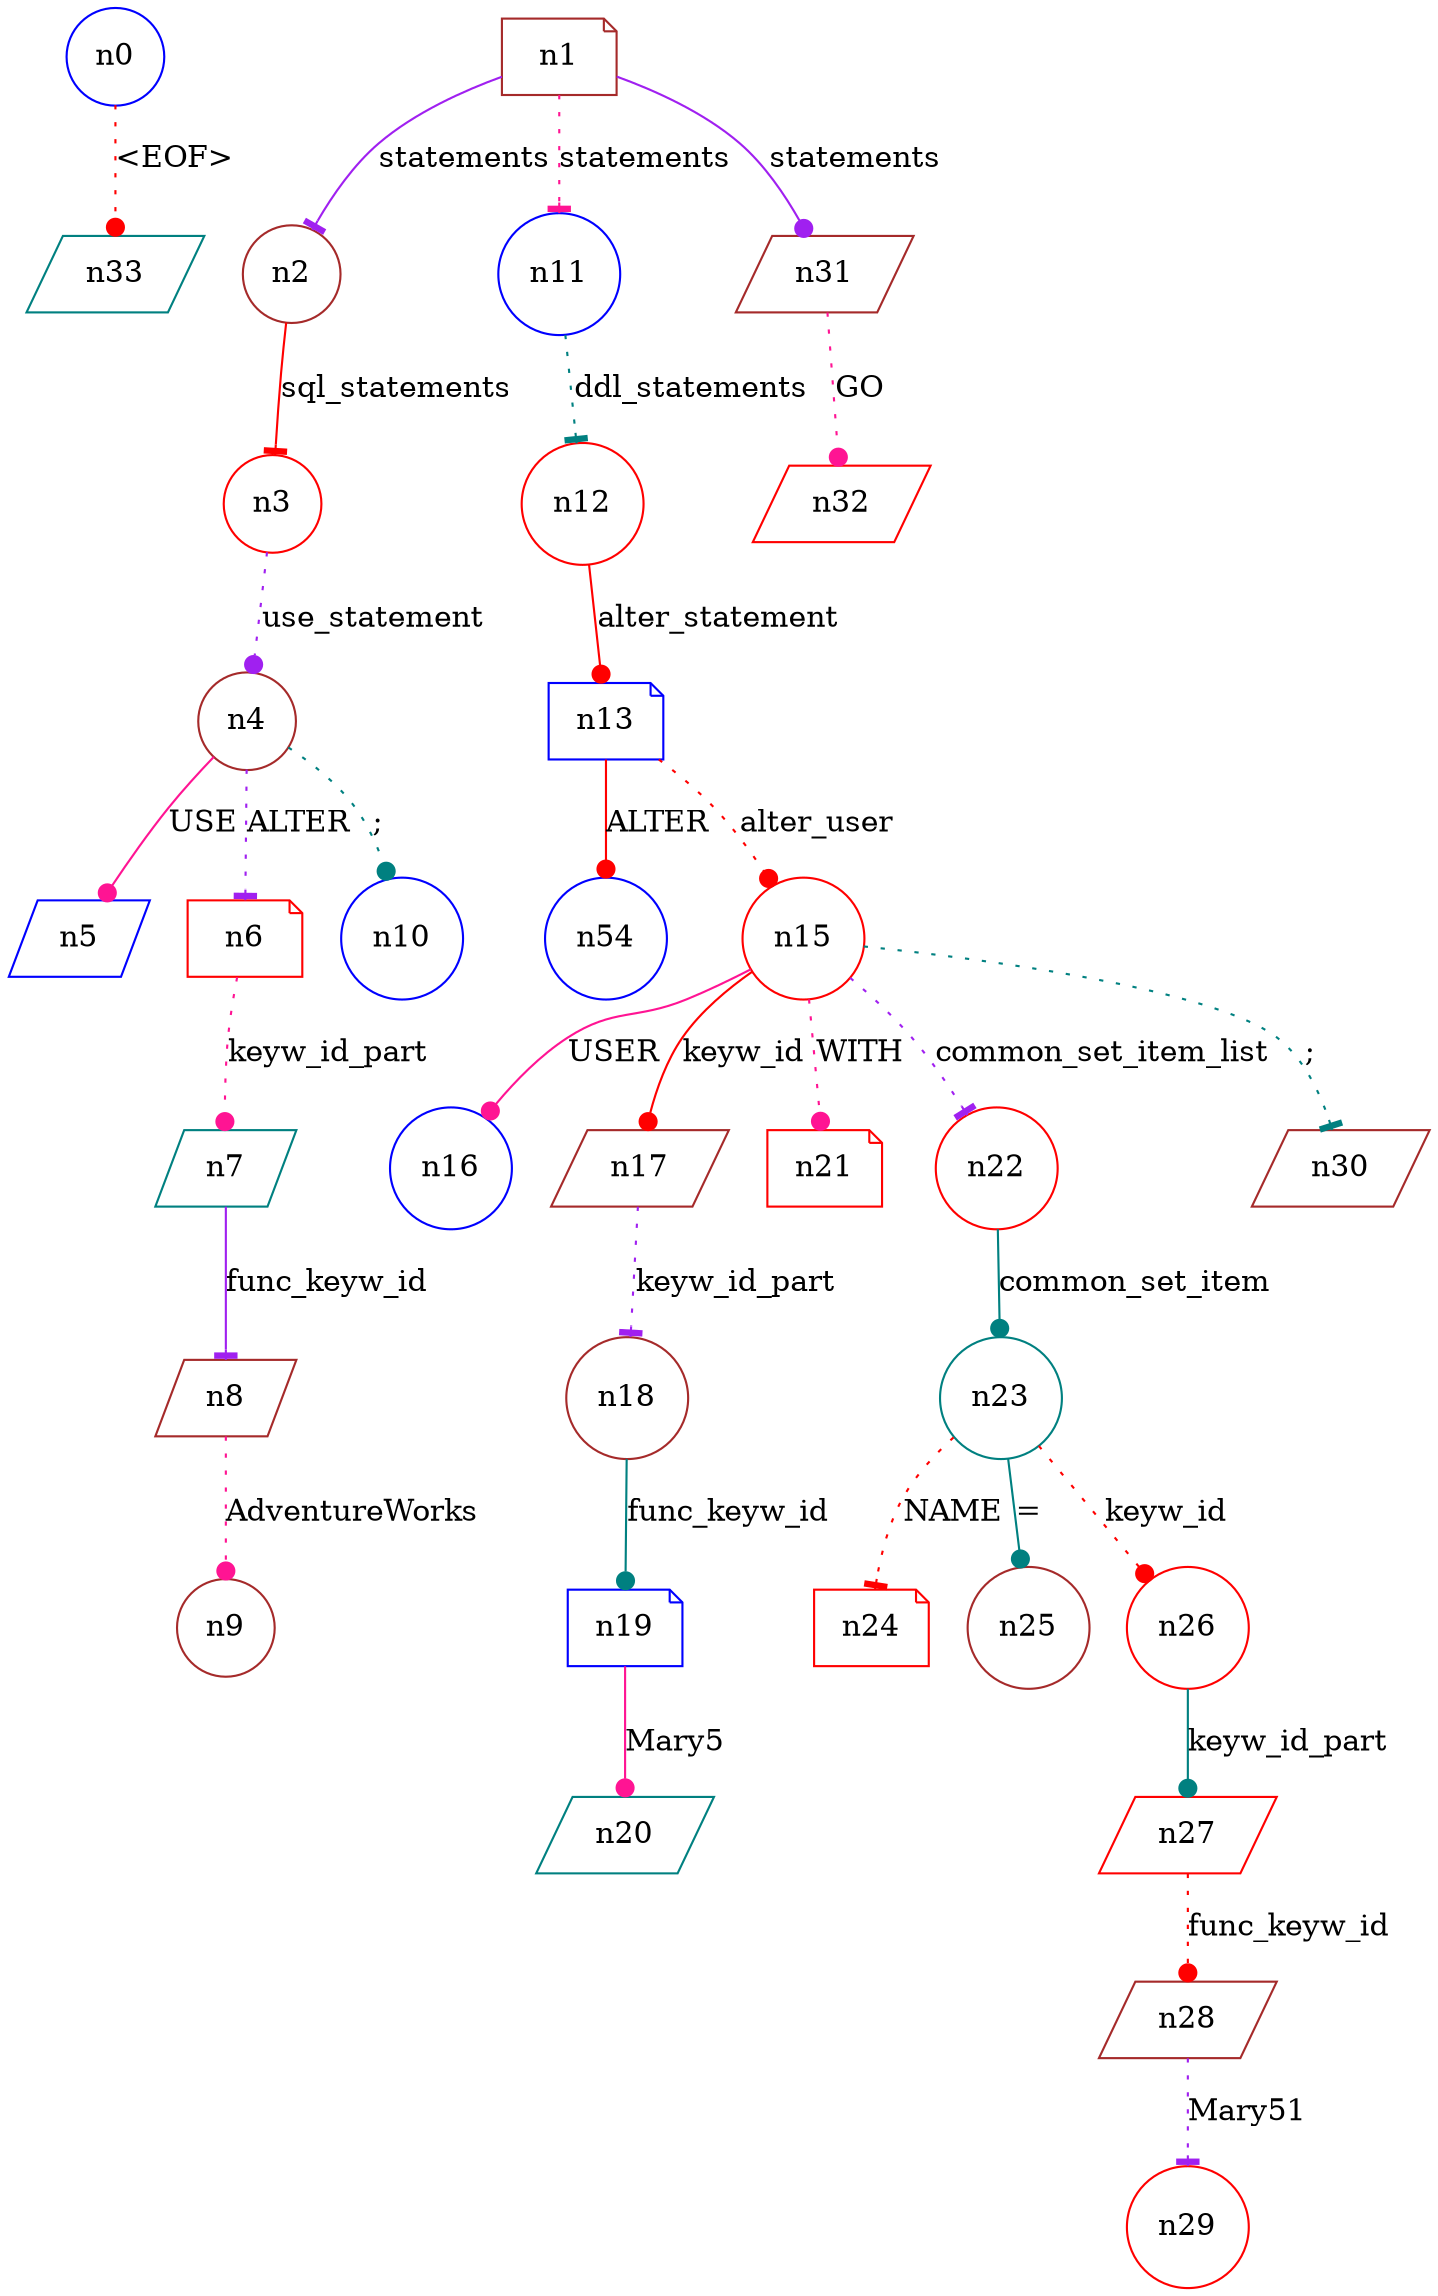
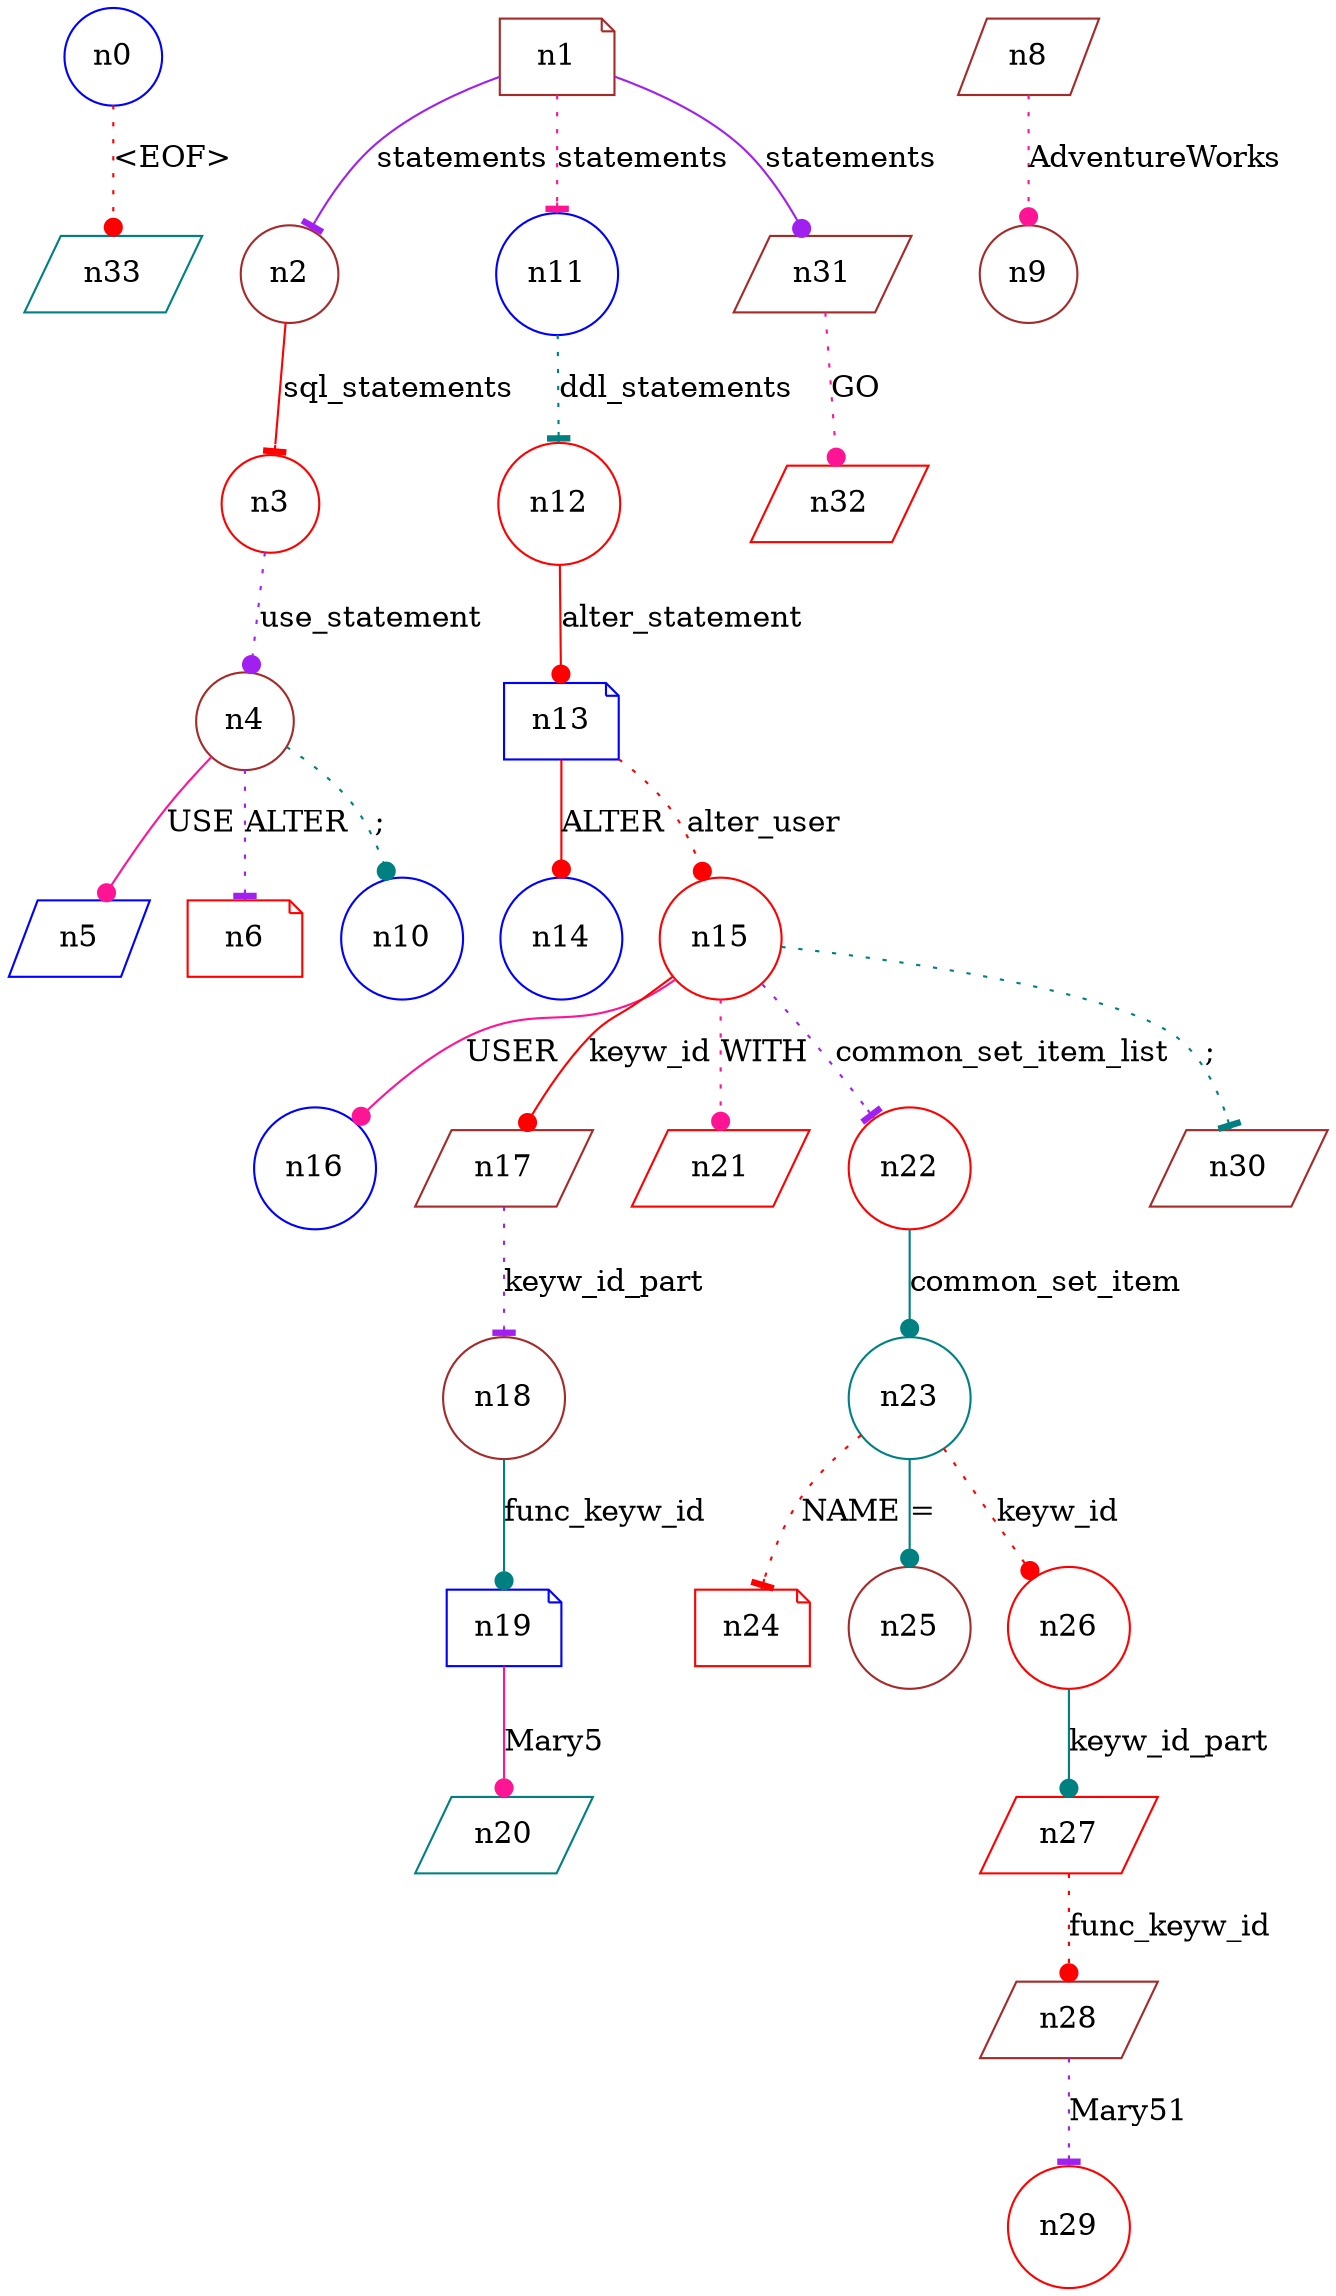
(606, 939) -> (561, 939)
(226, 1168) -> none
(825, 1168) -> (721, 1168)
